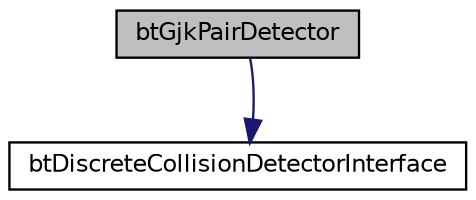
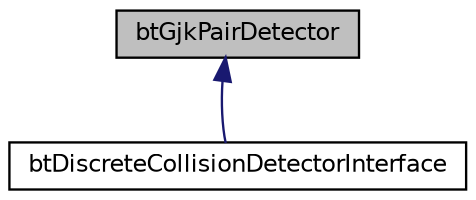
(253, 88) -> (222, 112)
